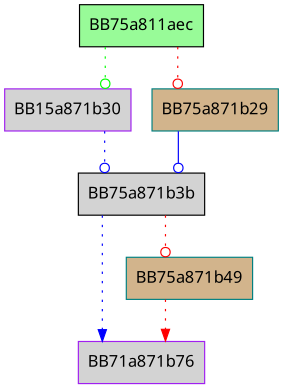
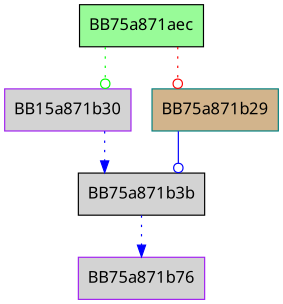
(142, 26) -> (142, 26)
(105, 147) -> (105, 146)
(189, 278) -> none
(142, 363) -> (142, 278)
